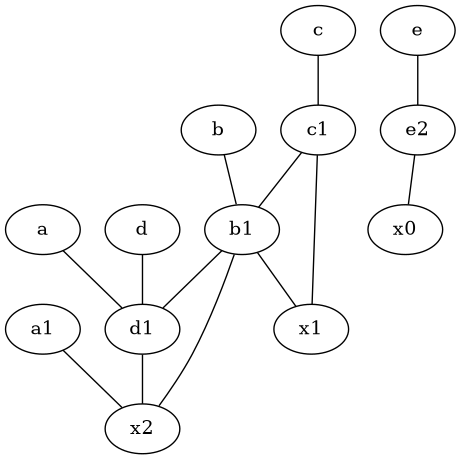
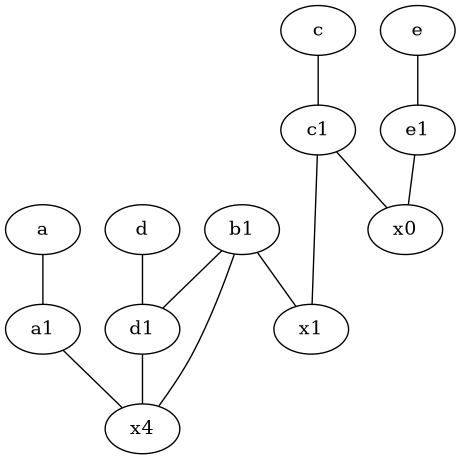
(219, 130) -> none
(418, 130) -> (418, 130)
(280, 180) -> (362, 180)
(93, 279) -> (43, 280)
(142, 429) -> (142, 429)
